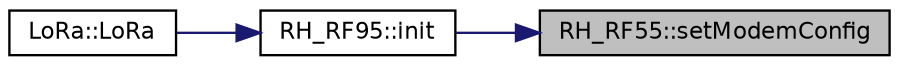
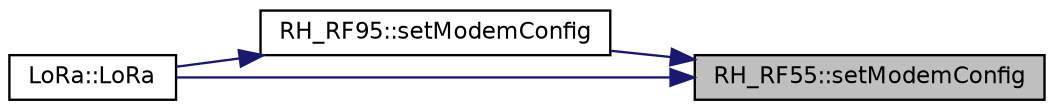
(358, 33) -> (435, 33)
none -> (423, 77)
